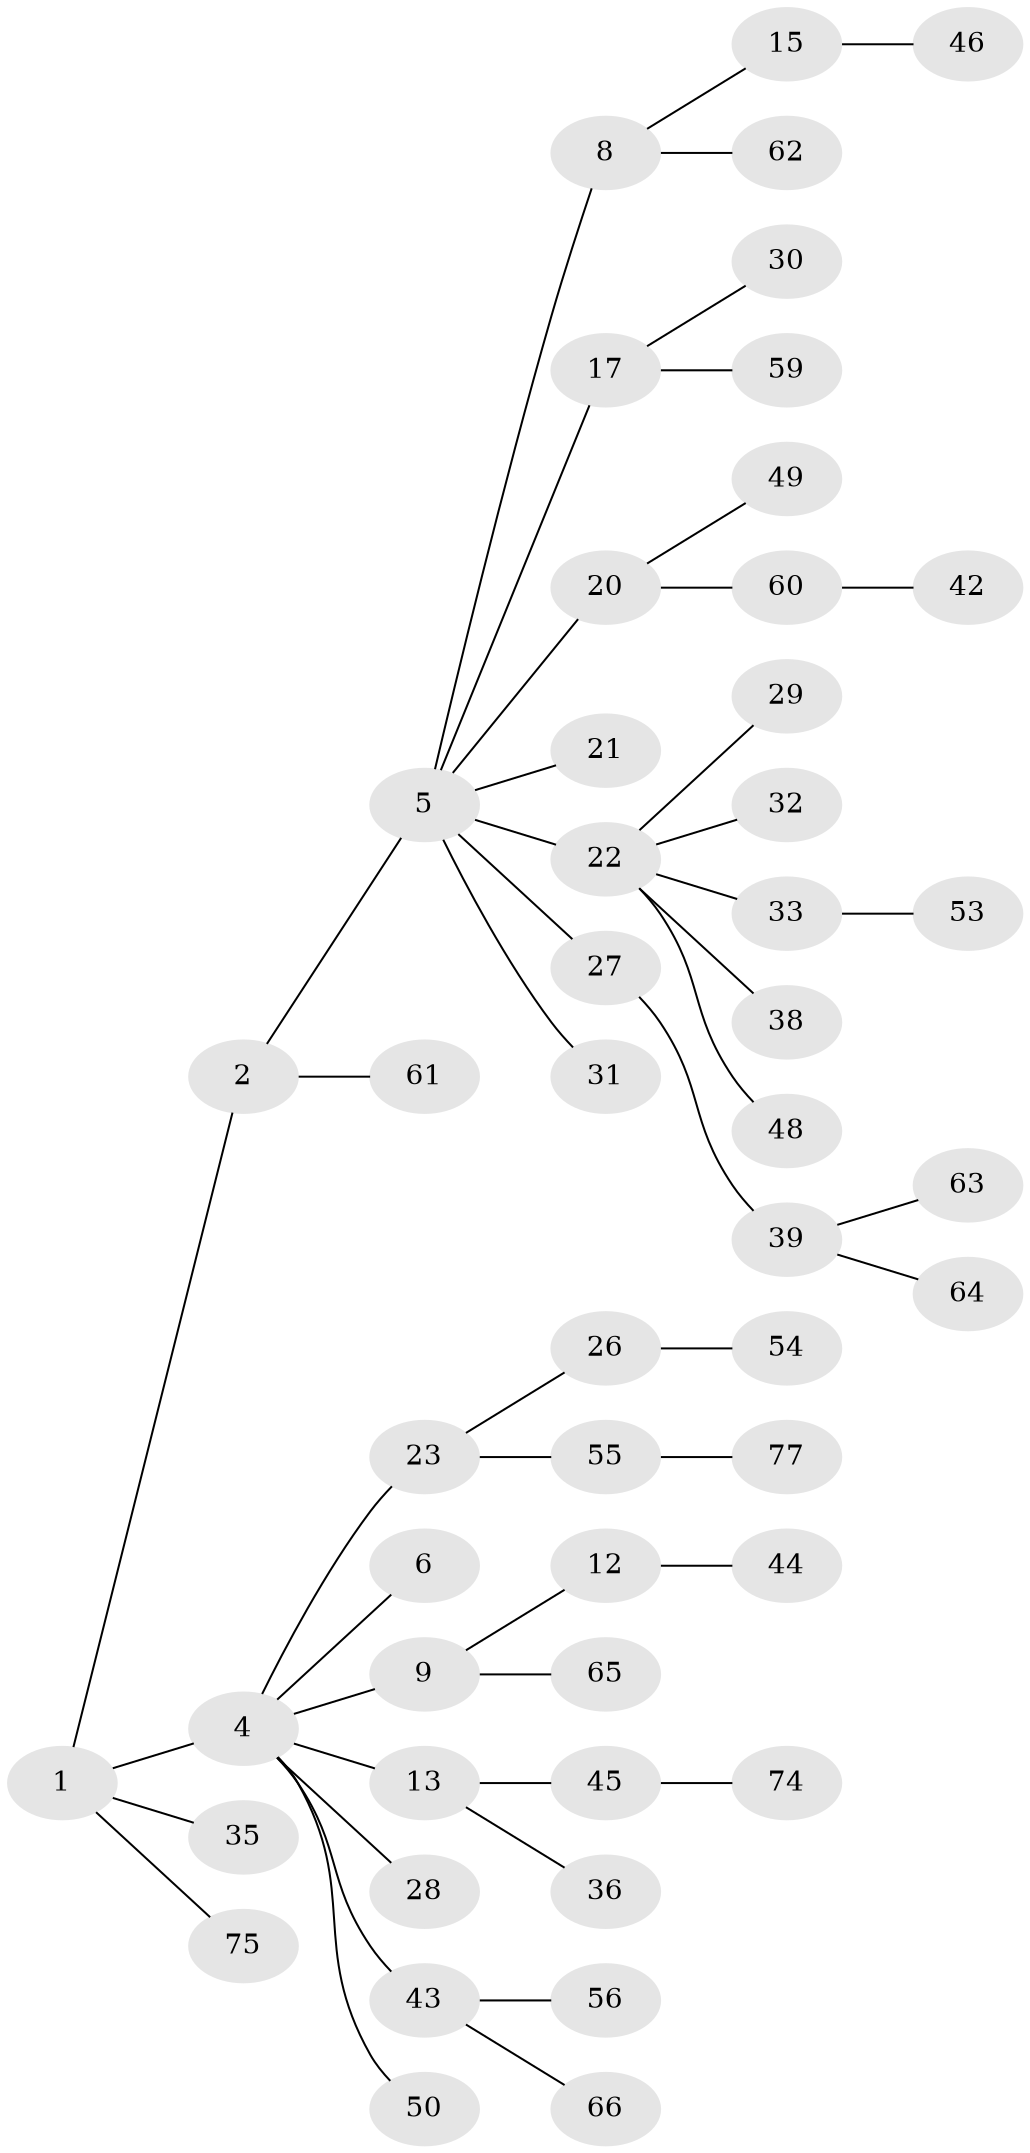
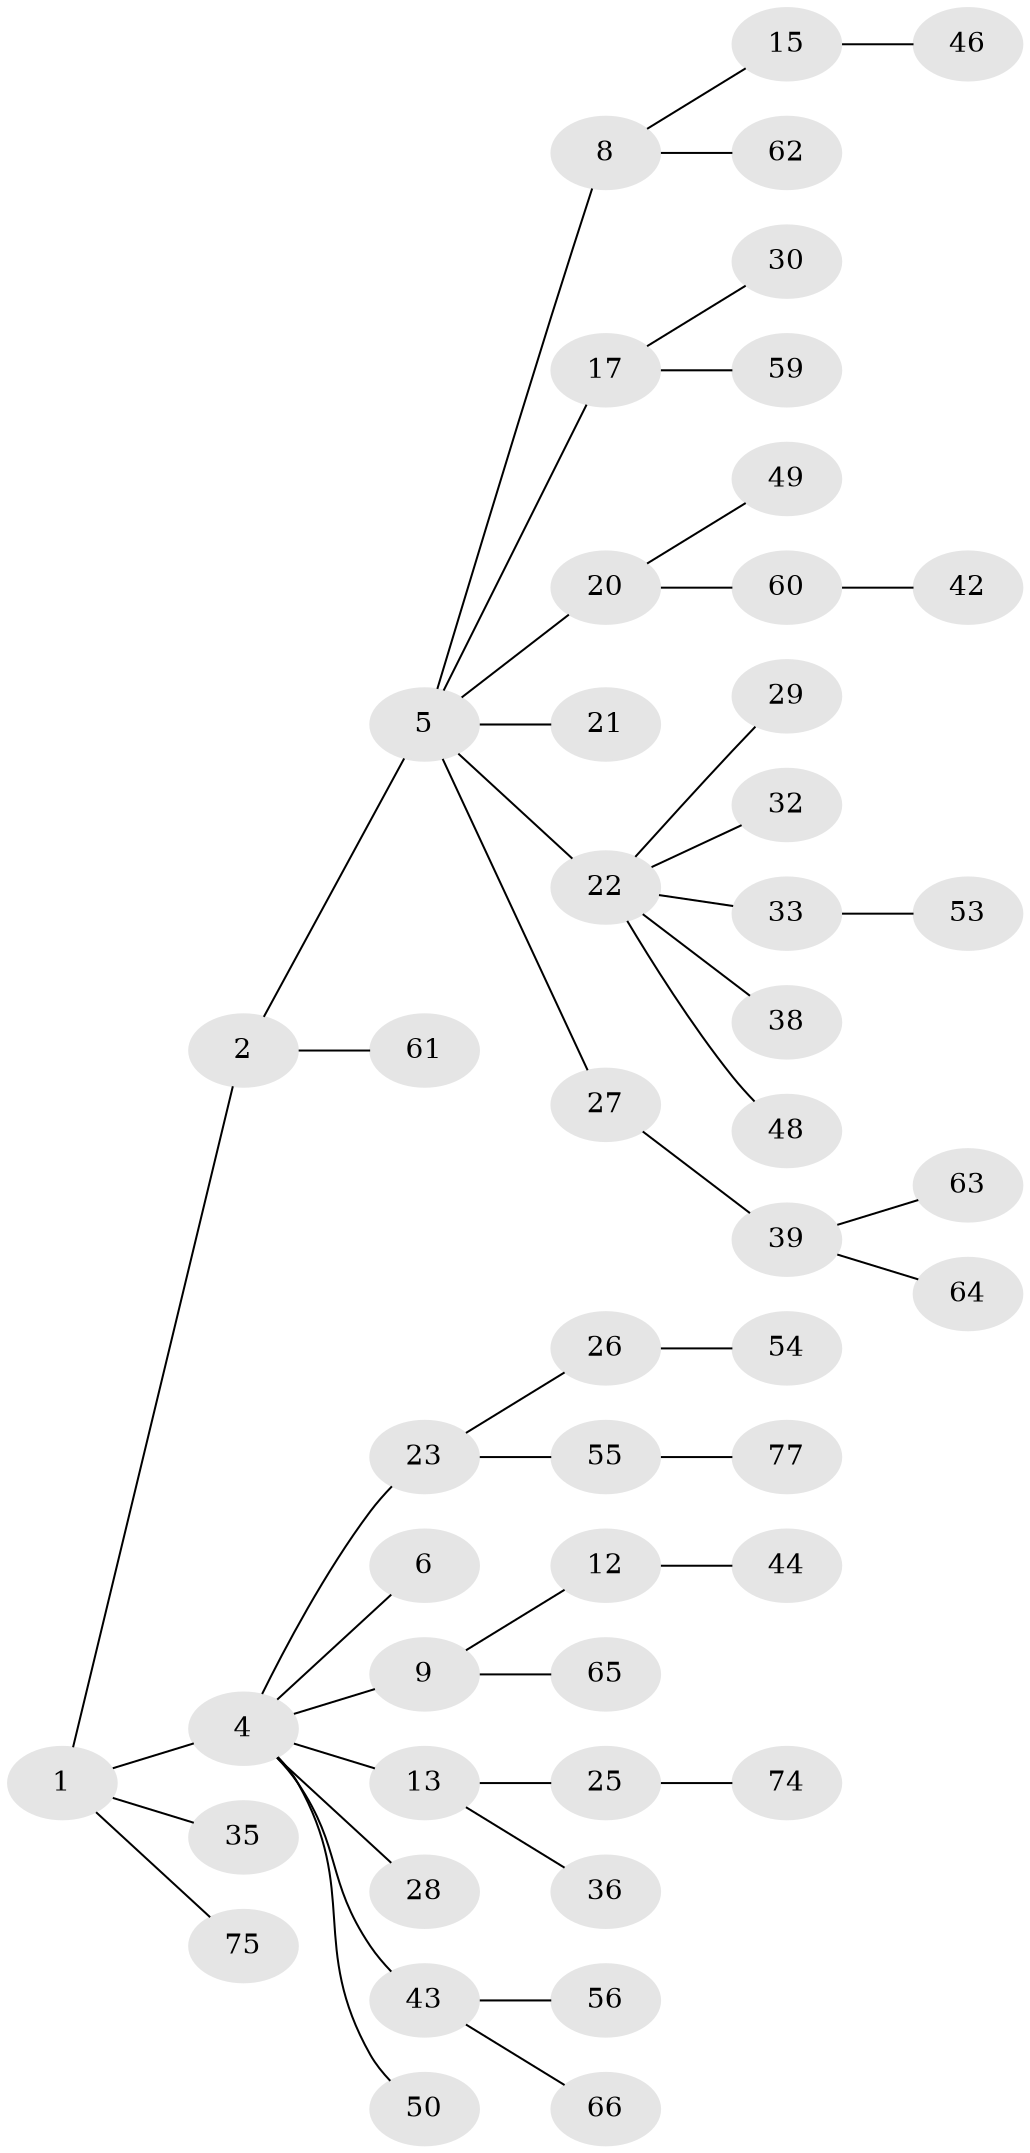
(606, 1077) -> none
(606, 1783) -> (606, 1783)
